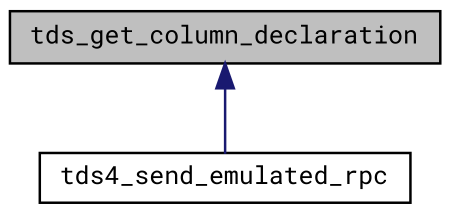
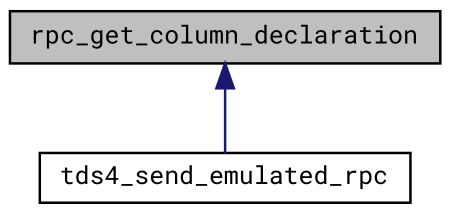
(225, 37) -> (225, 37)
